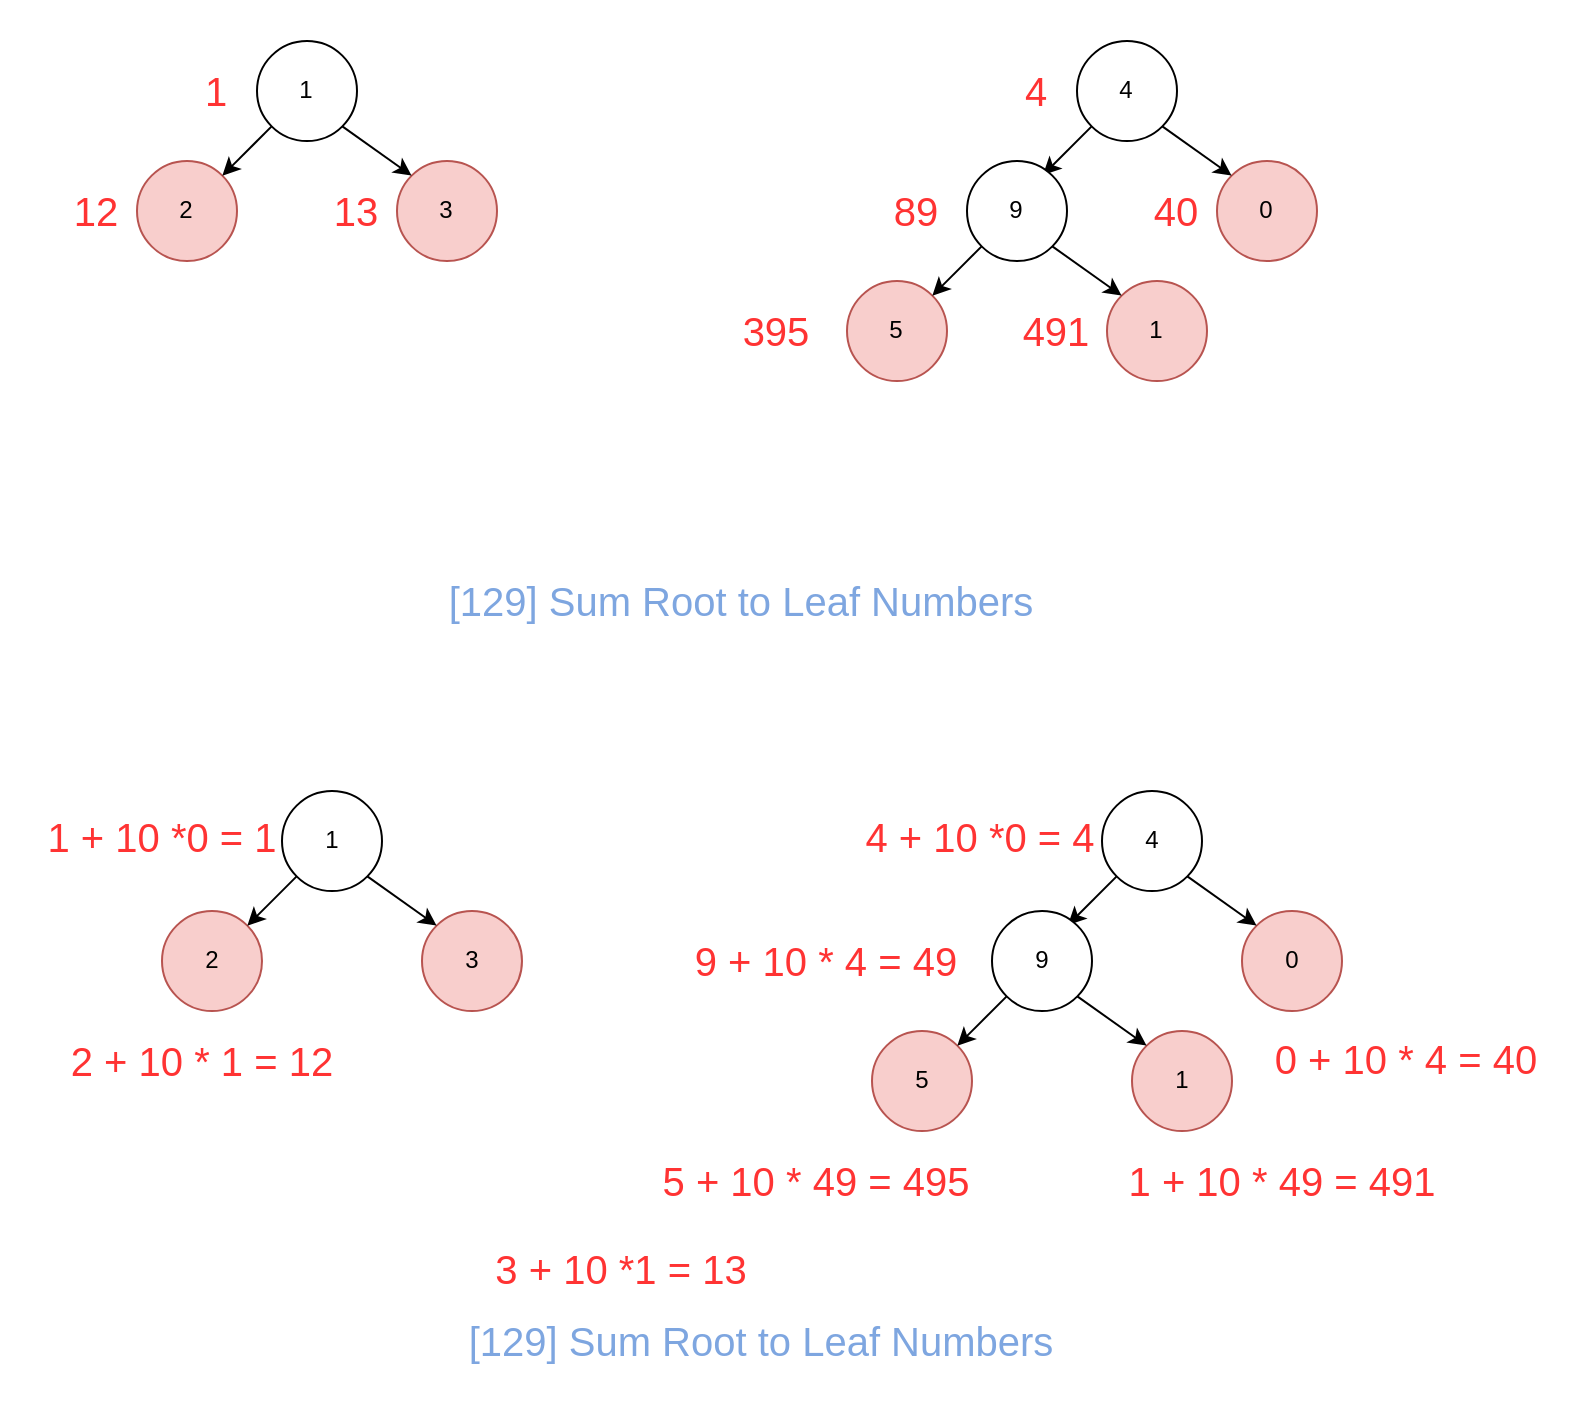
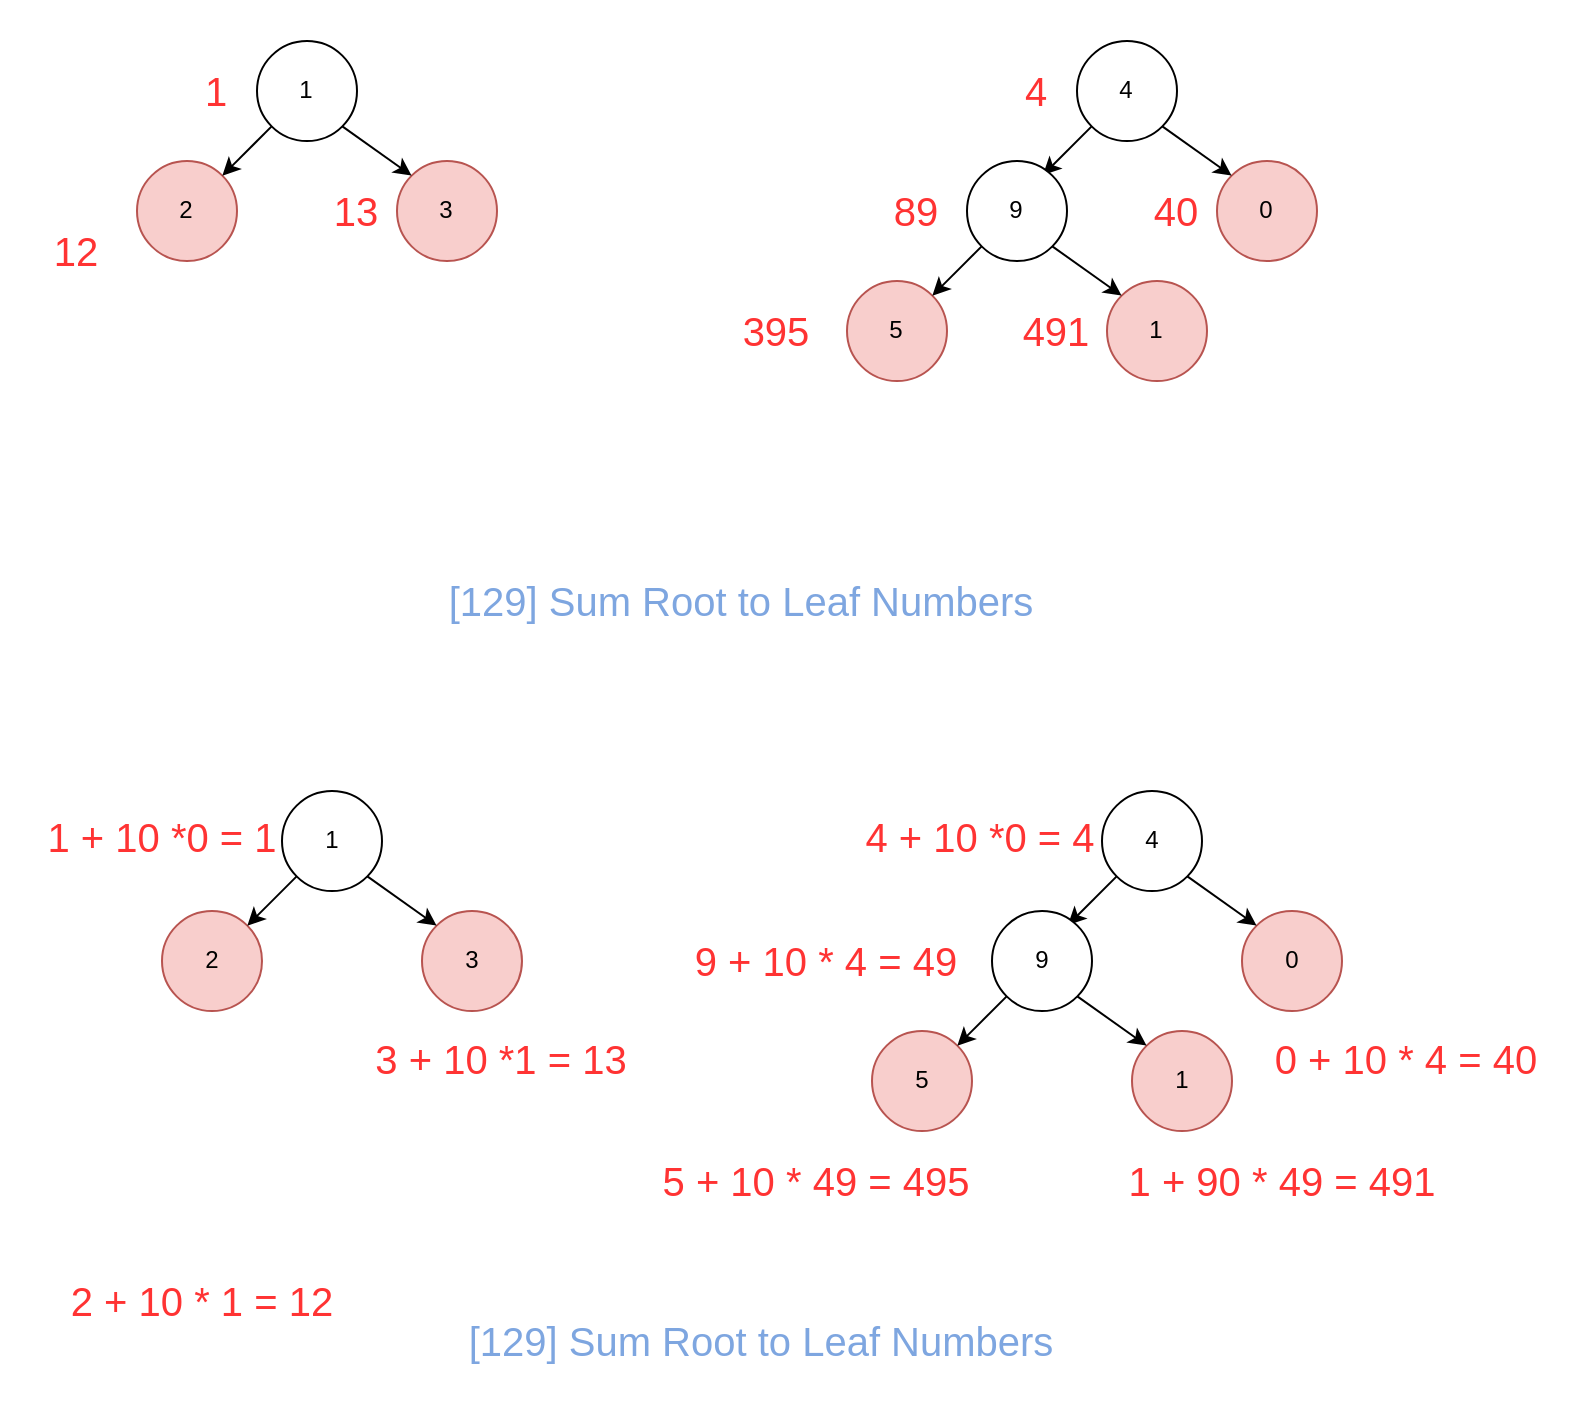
(97, 211) -> (77, 251)
(202, 1061) -> (202, 1301)
(1283, 1181) -> (1283, 1181)
(622, 1269) -> (502, 1059)
